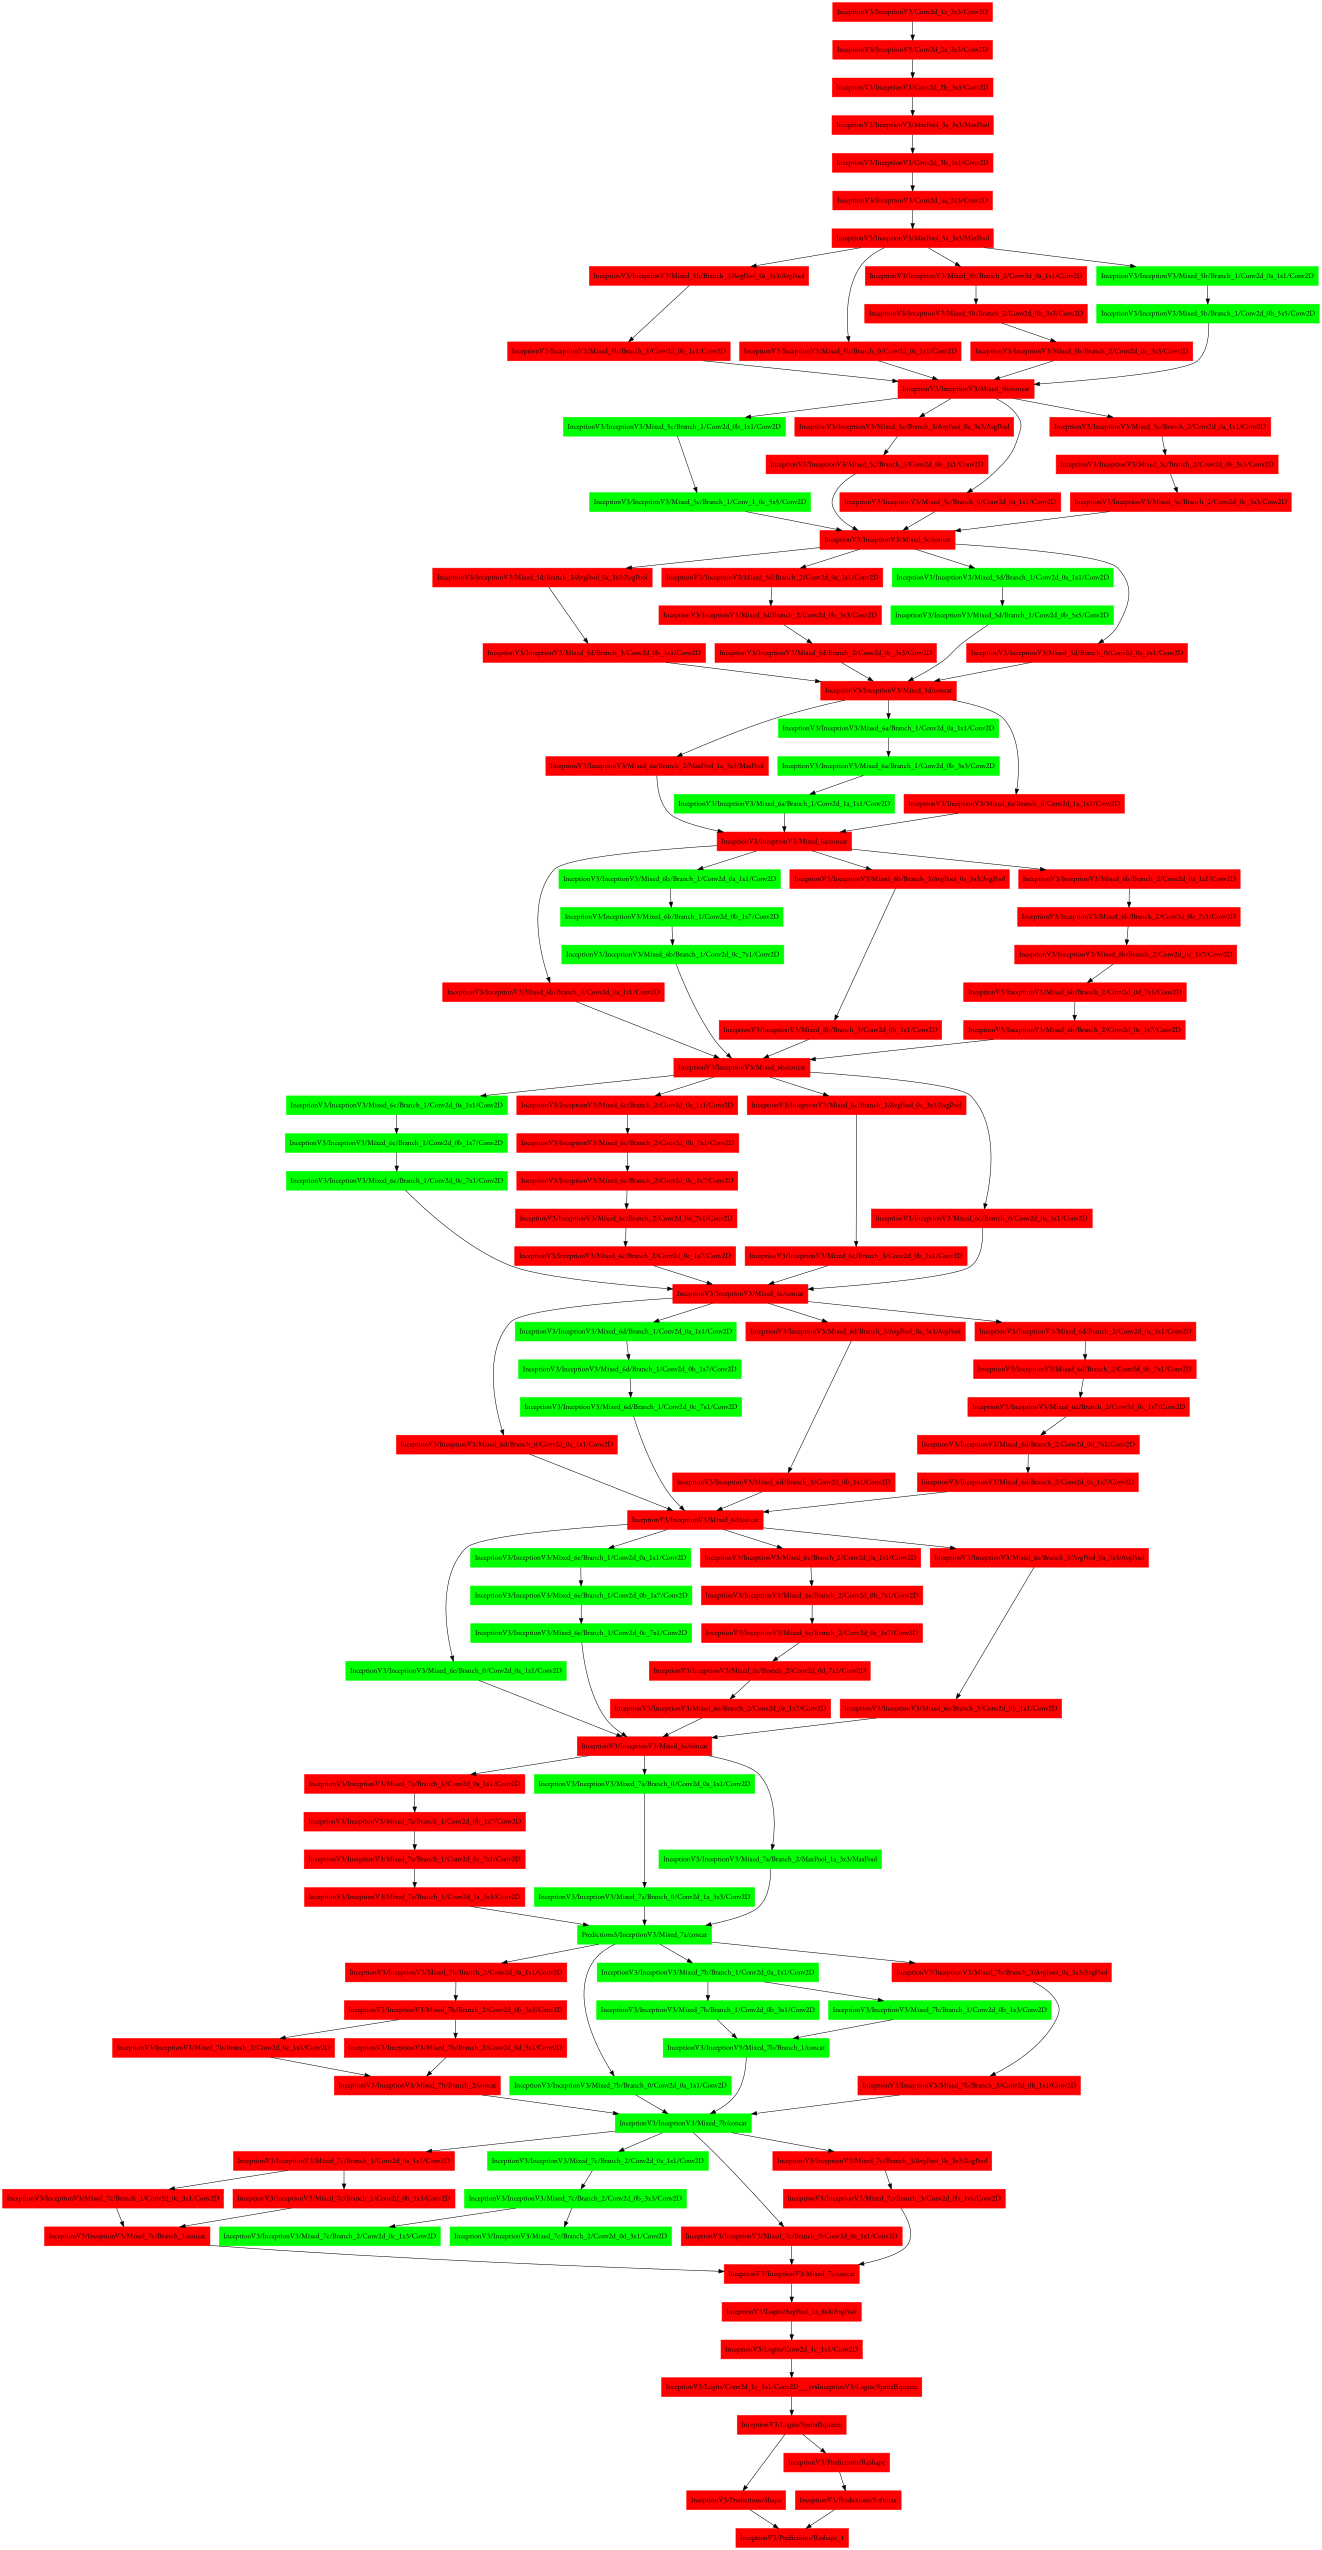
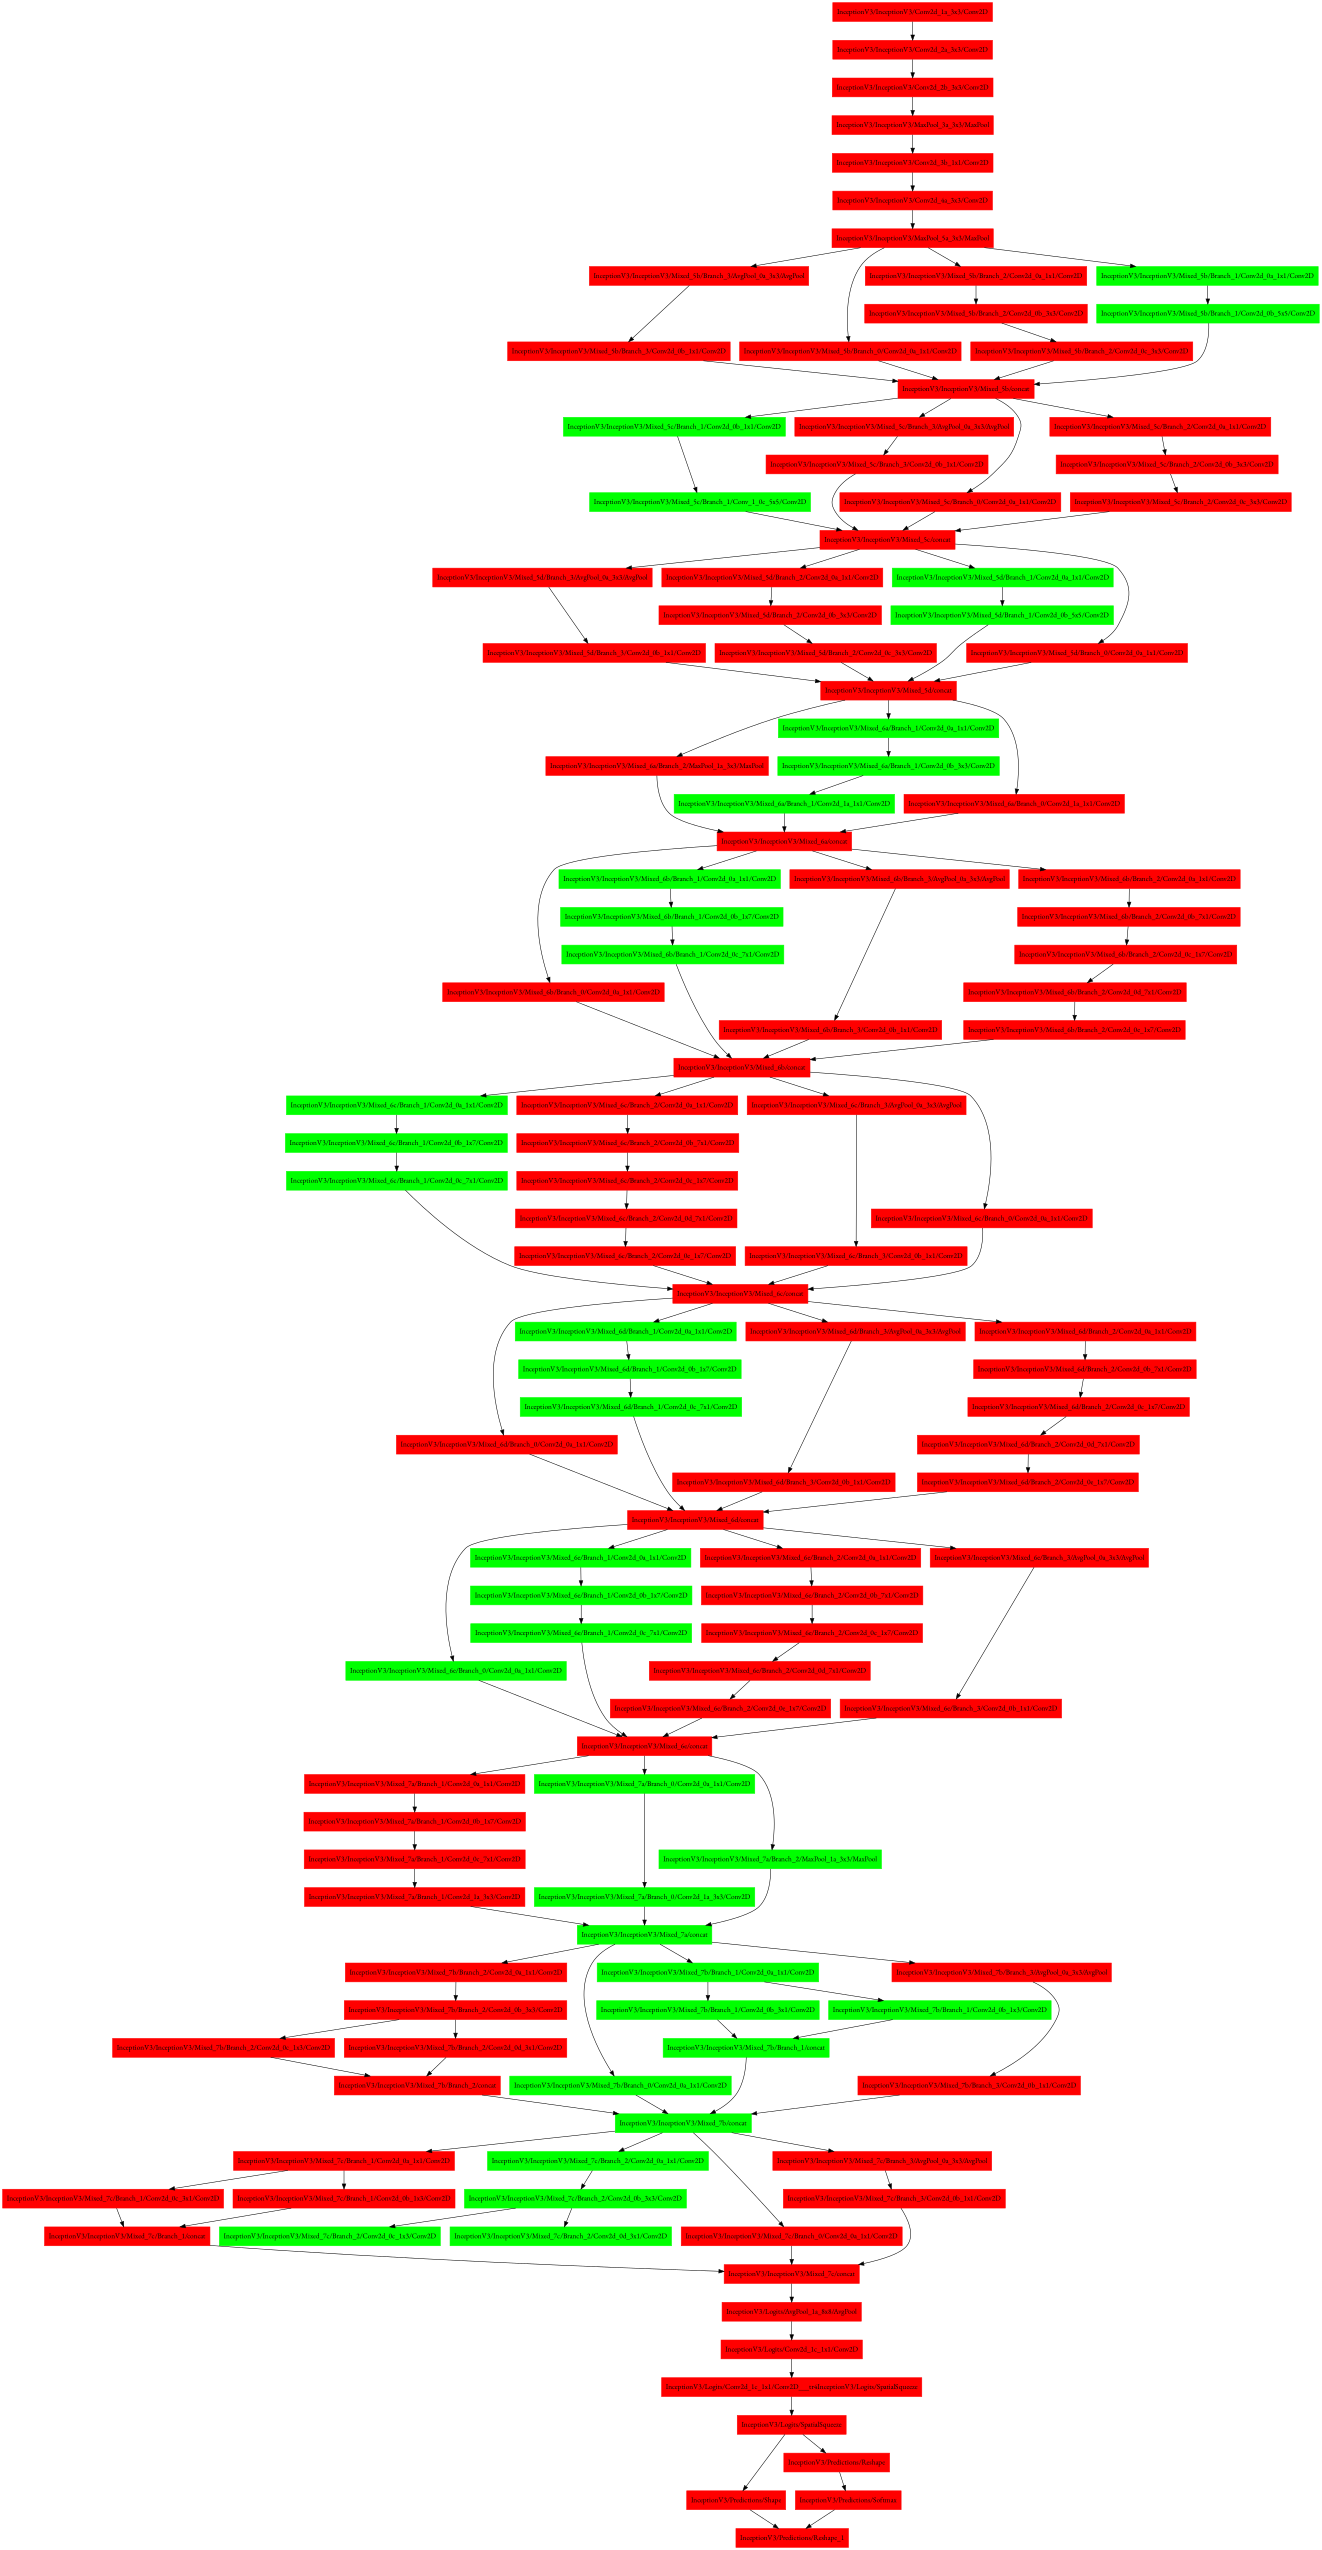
(645, 1935) -> (645, 1935)
(746, 2048) -> (746, 2048)
